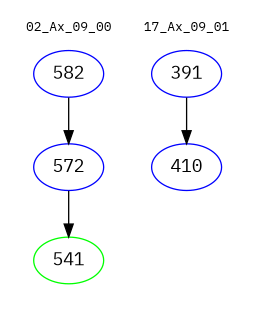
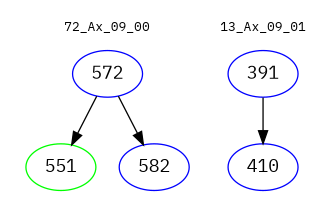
(69, 28) -> (108, 28)
(187, 28) -> (264, 28)
(69, 114) -> (128, 115)
(69, 260) -> (61, 167)
